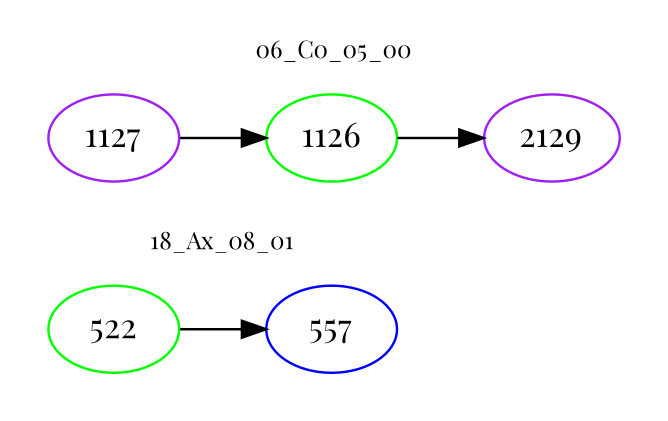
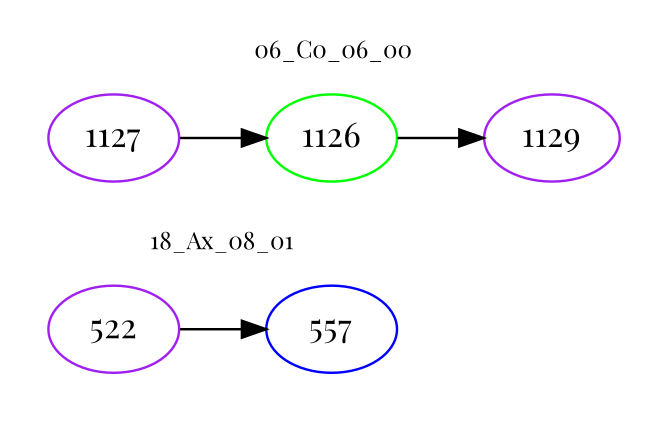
(334, 52) -> (334, 52)
(552, 138) -> (552, 138)
(114, 329) -> (114, 329)
